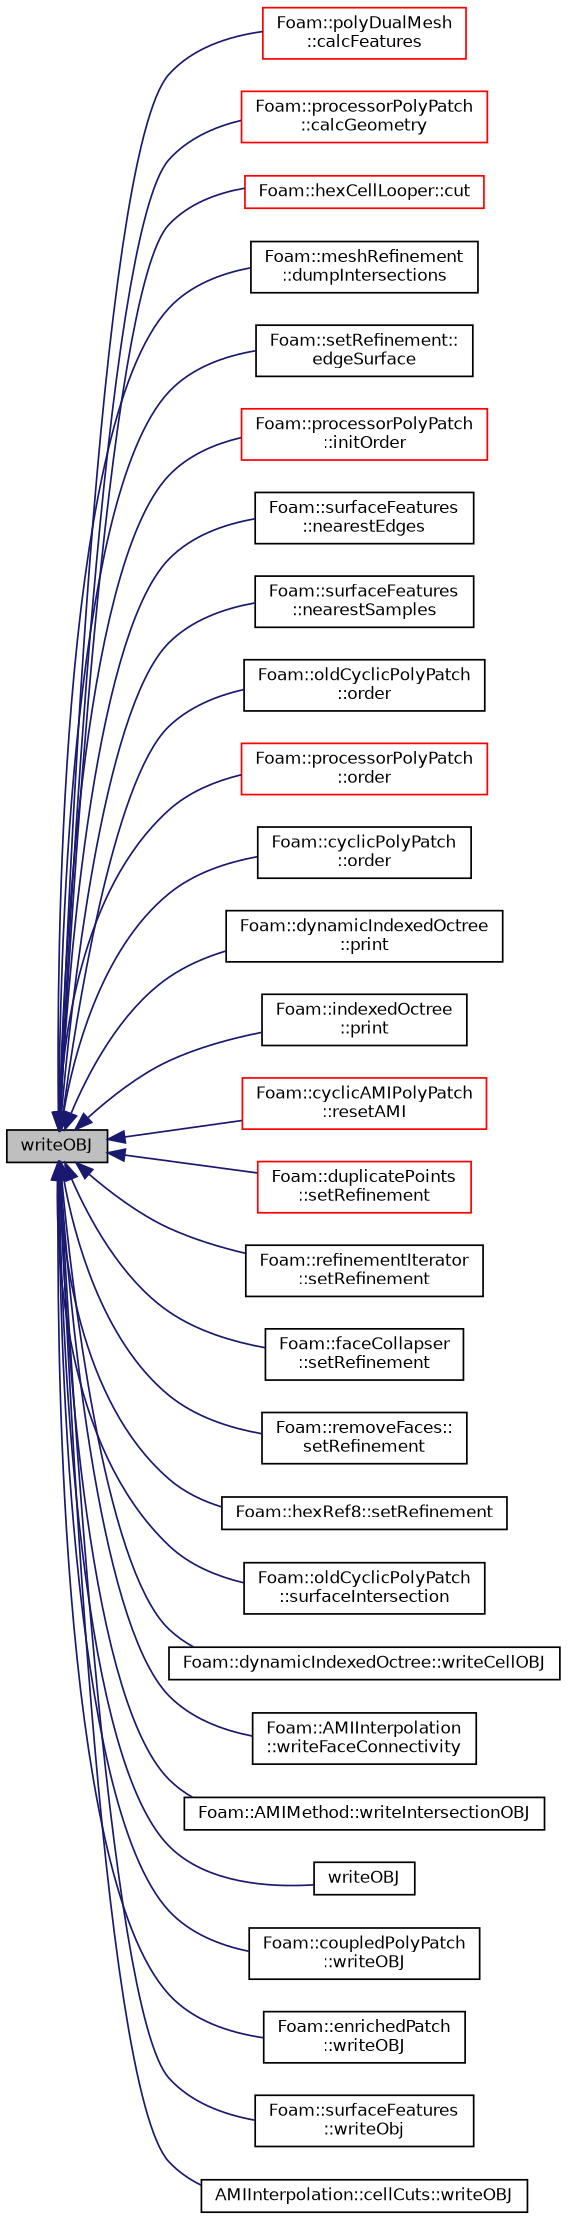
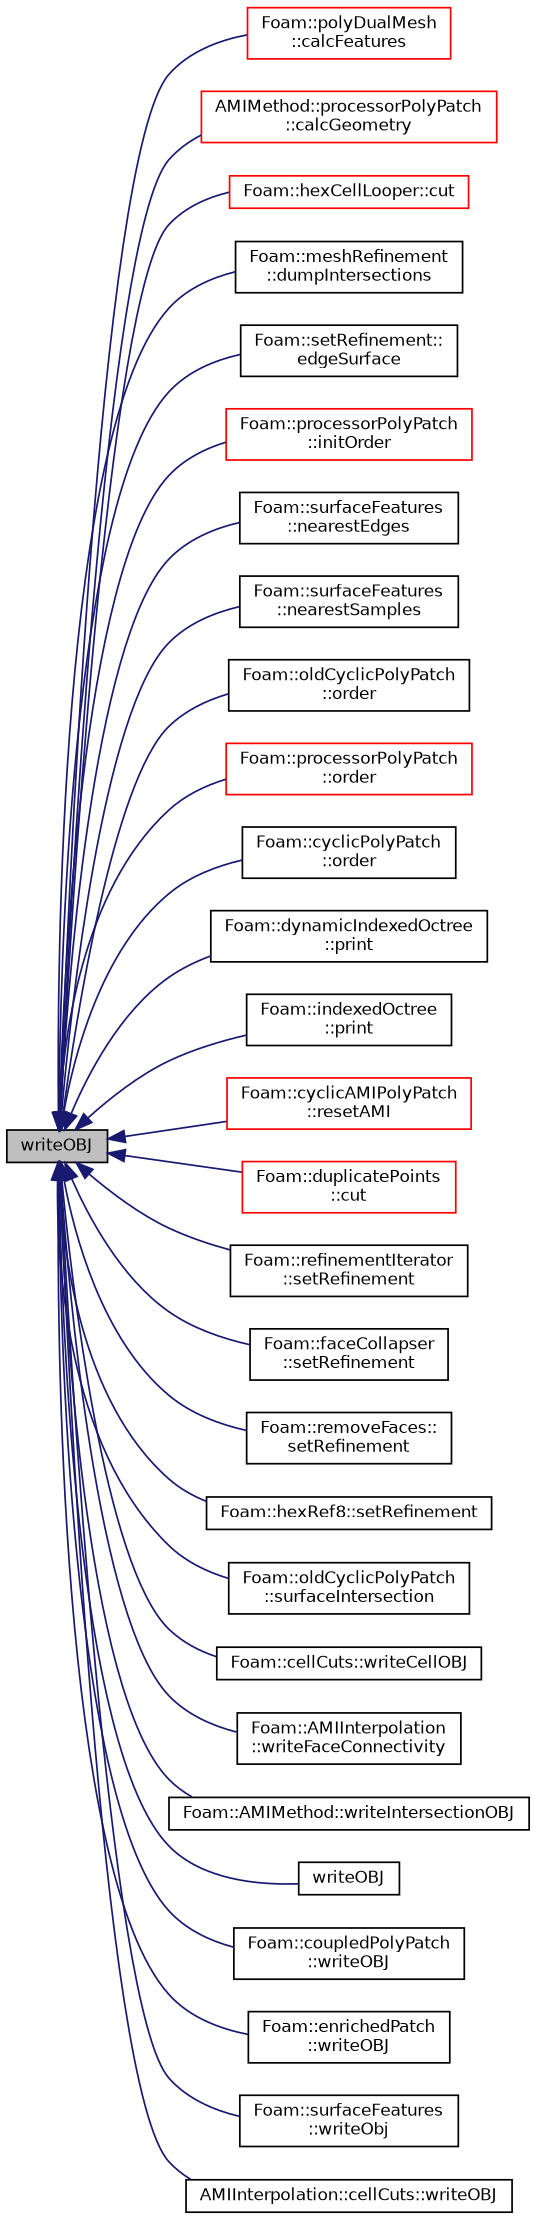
(364, 117) -> (349, 117)
(364, 1187) -> (349, 1187)
(364, 1663) -> (349, 1663)
